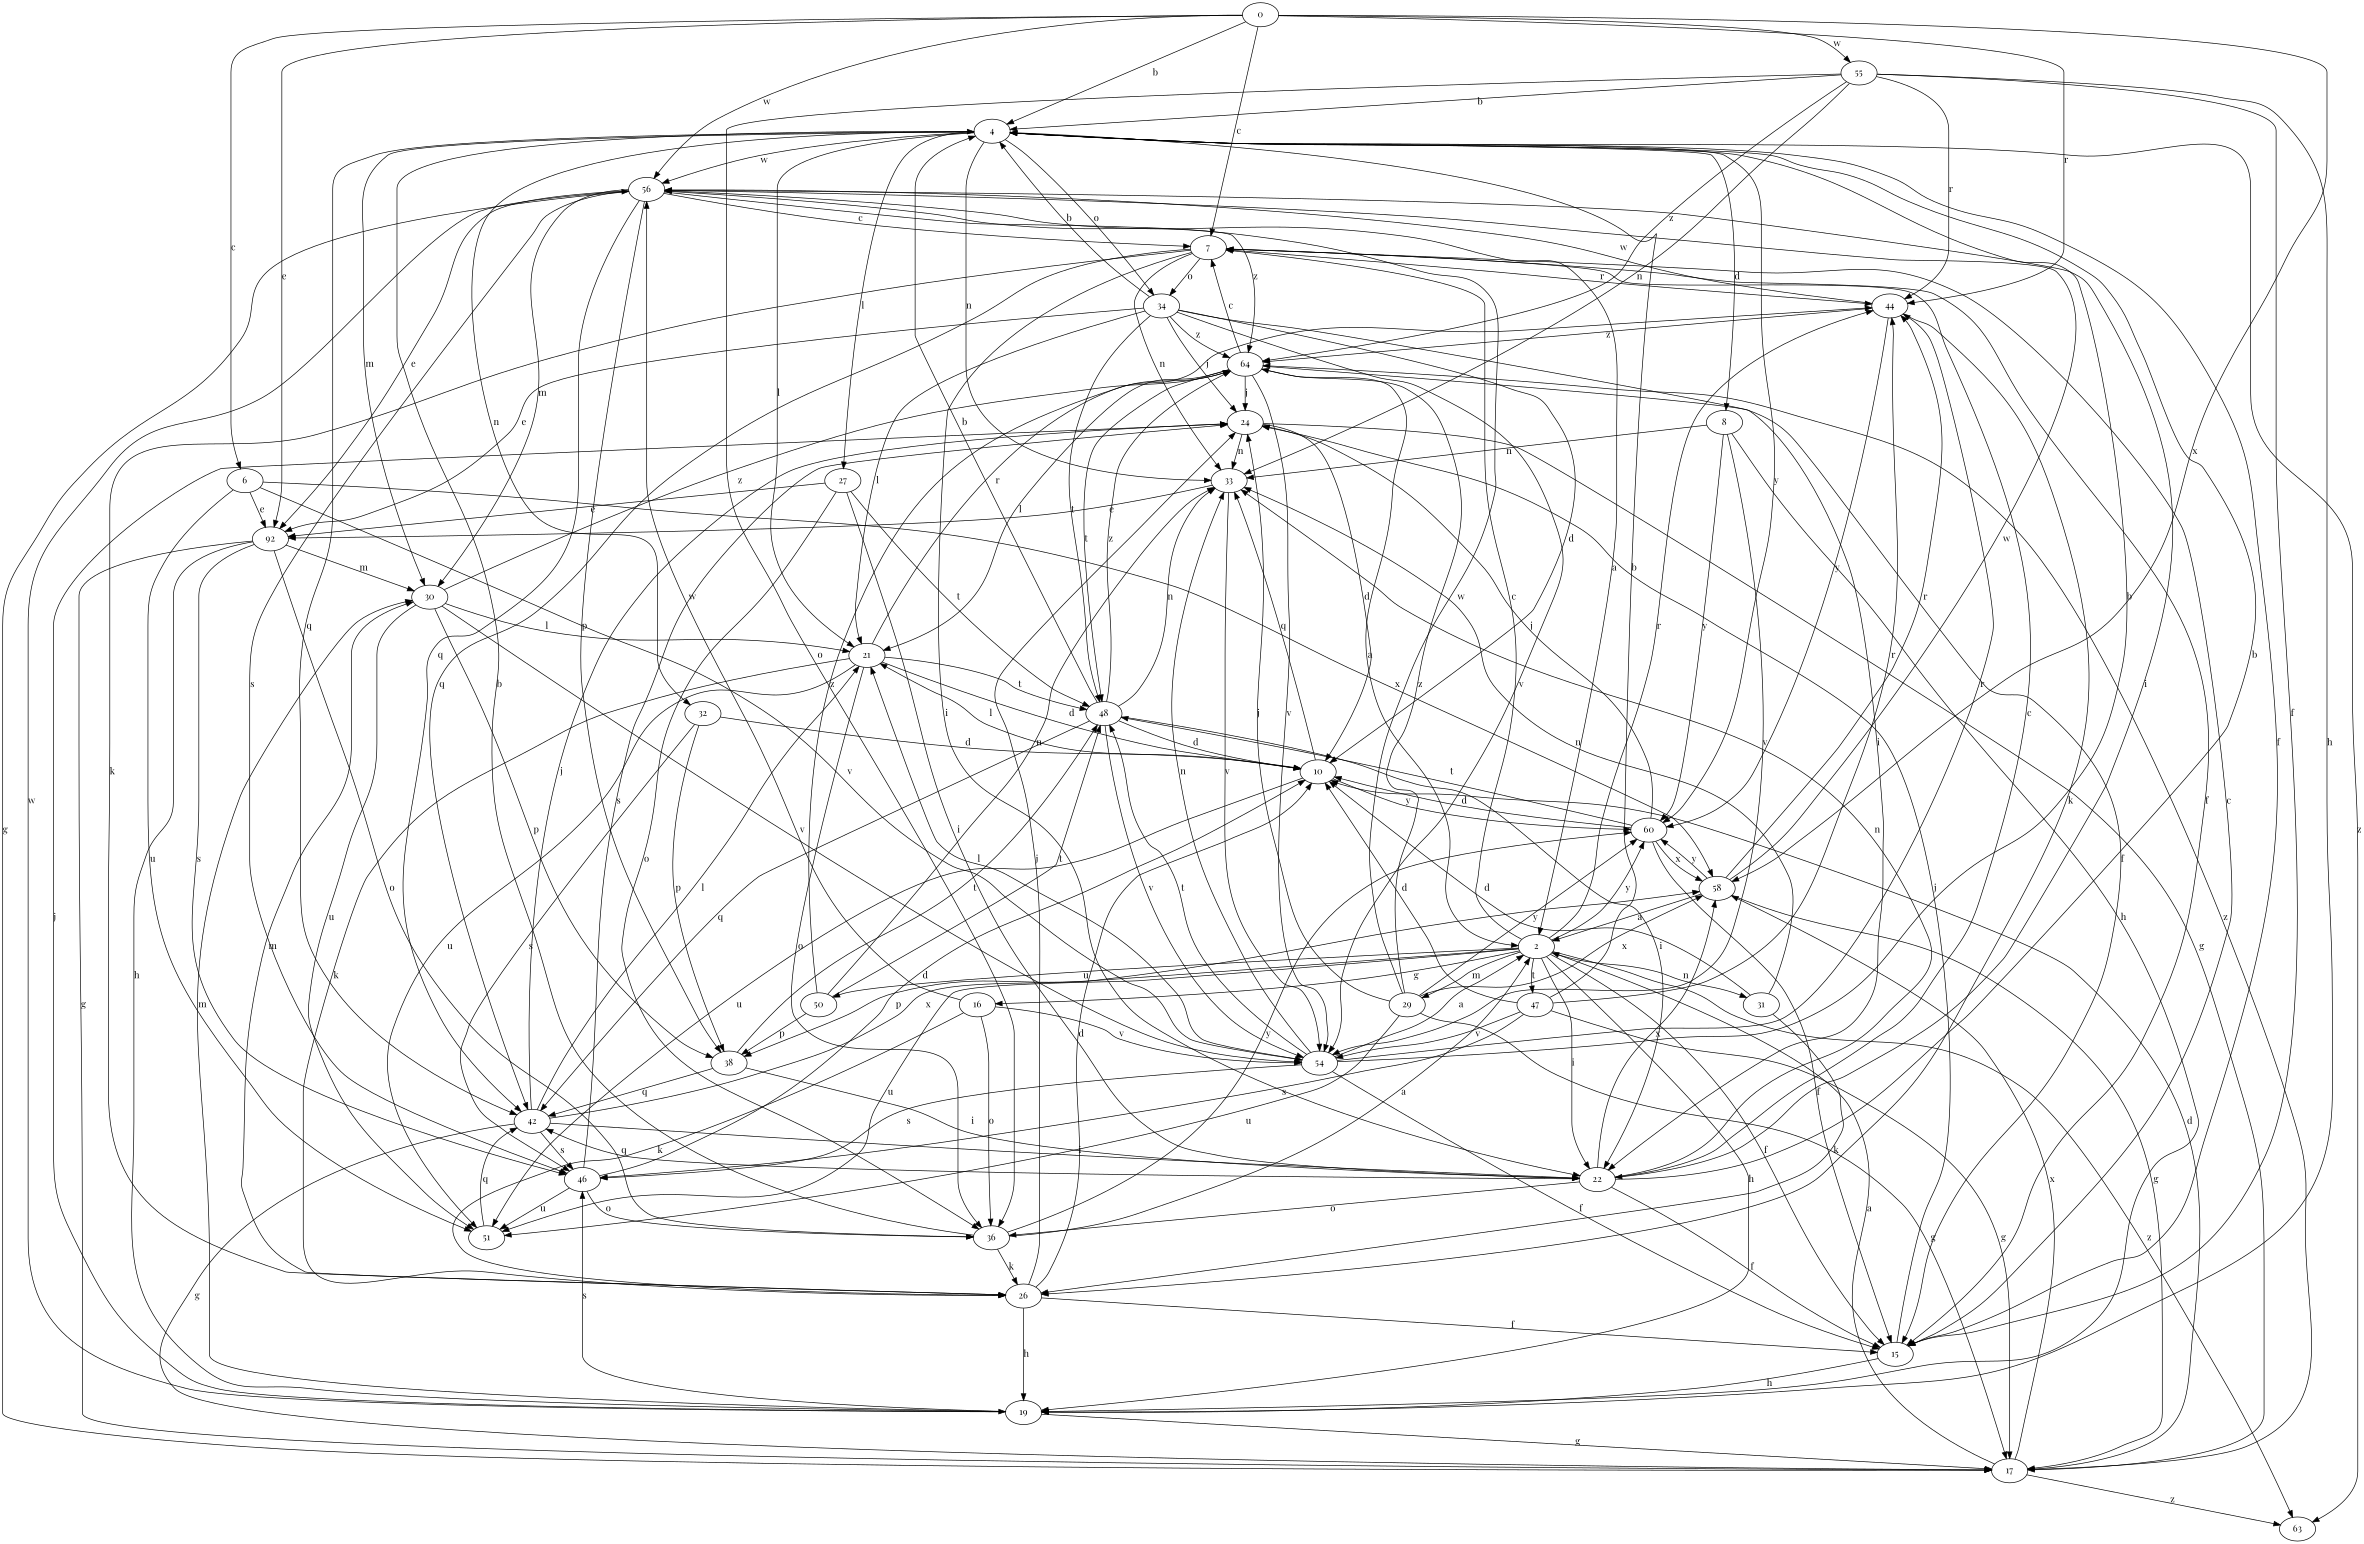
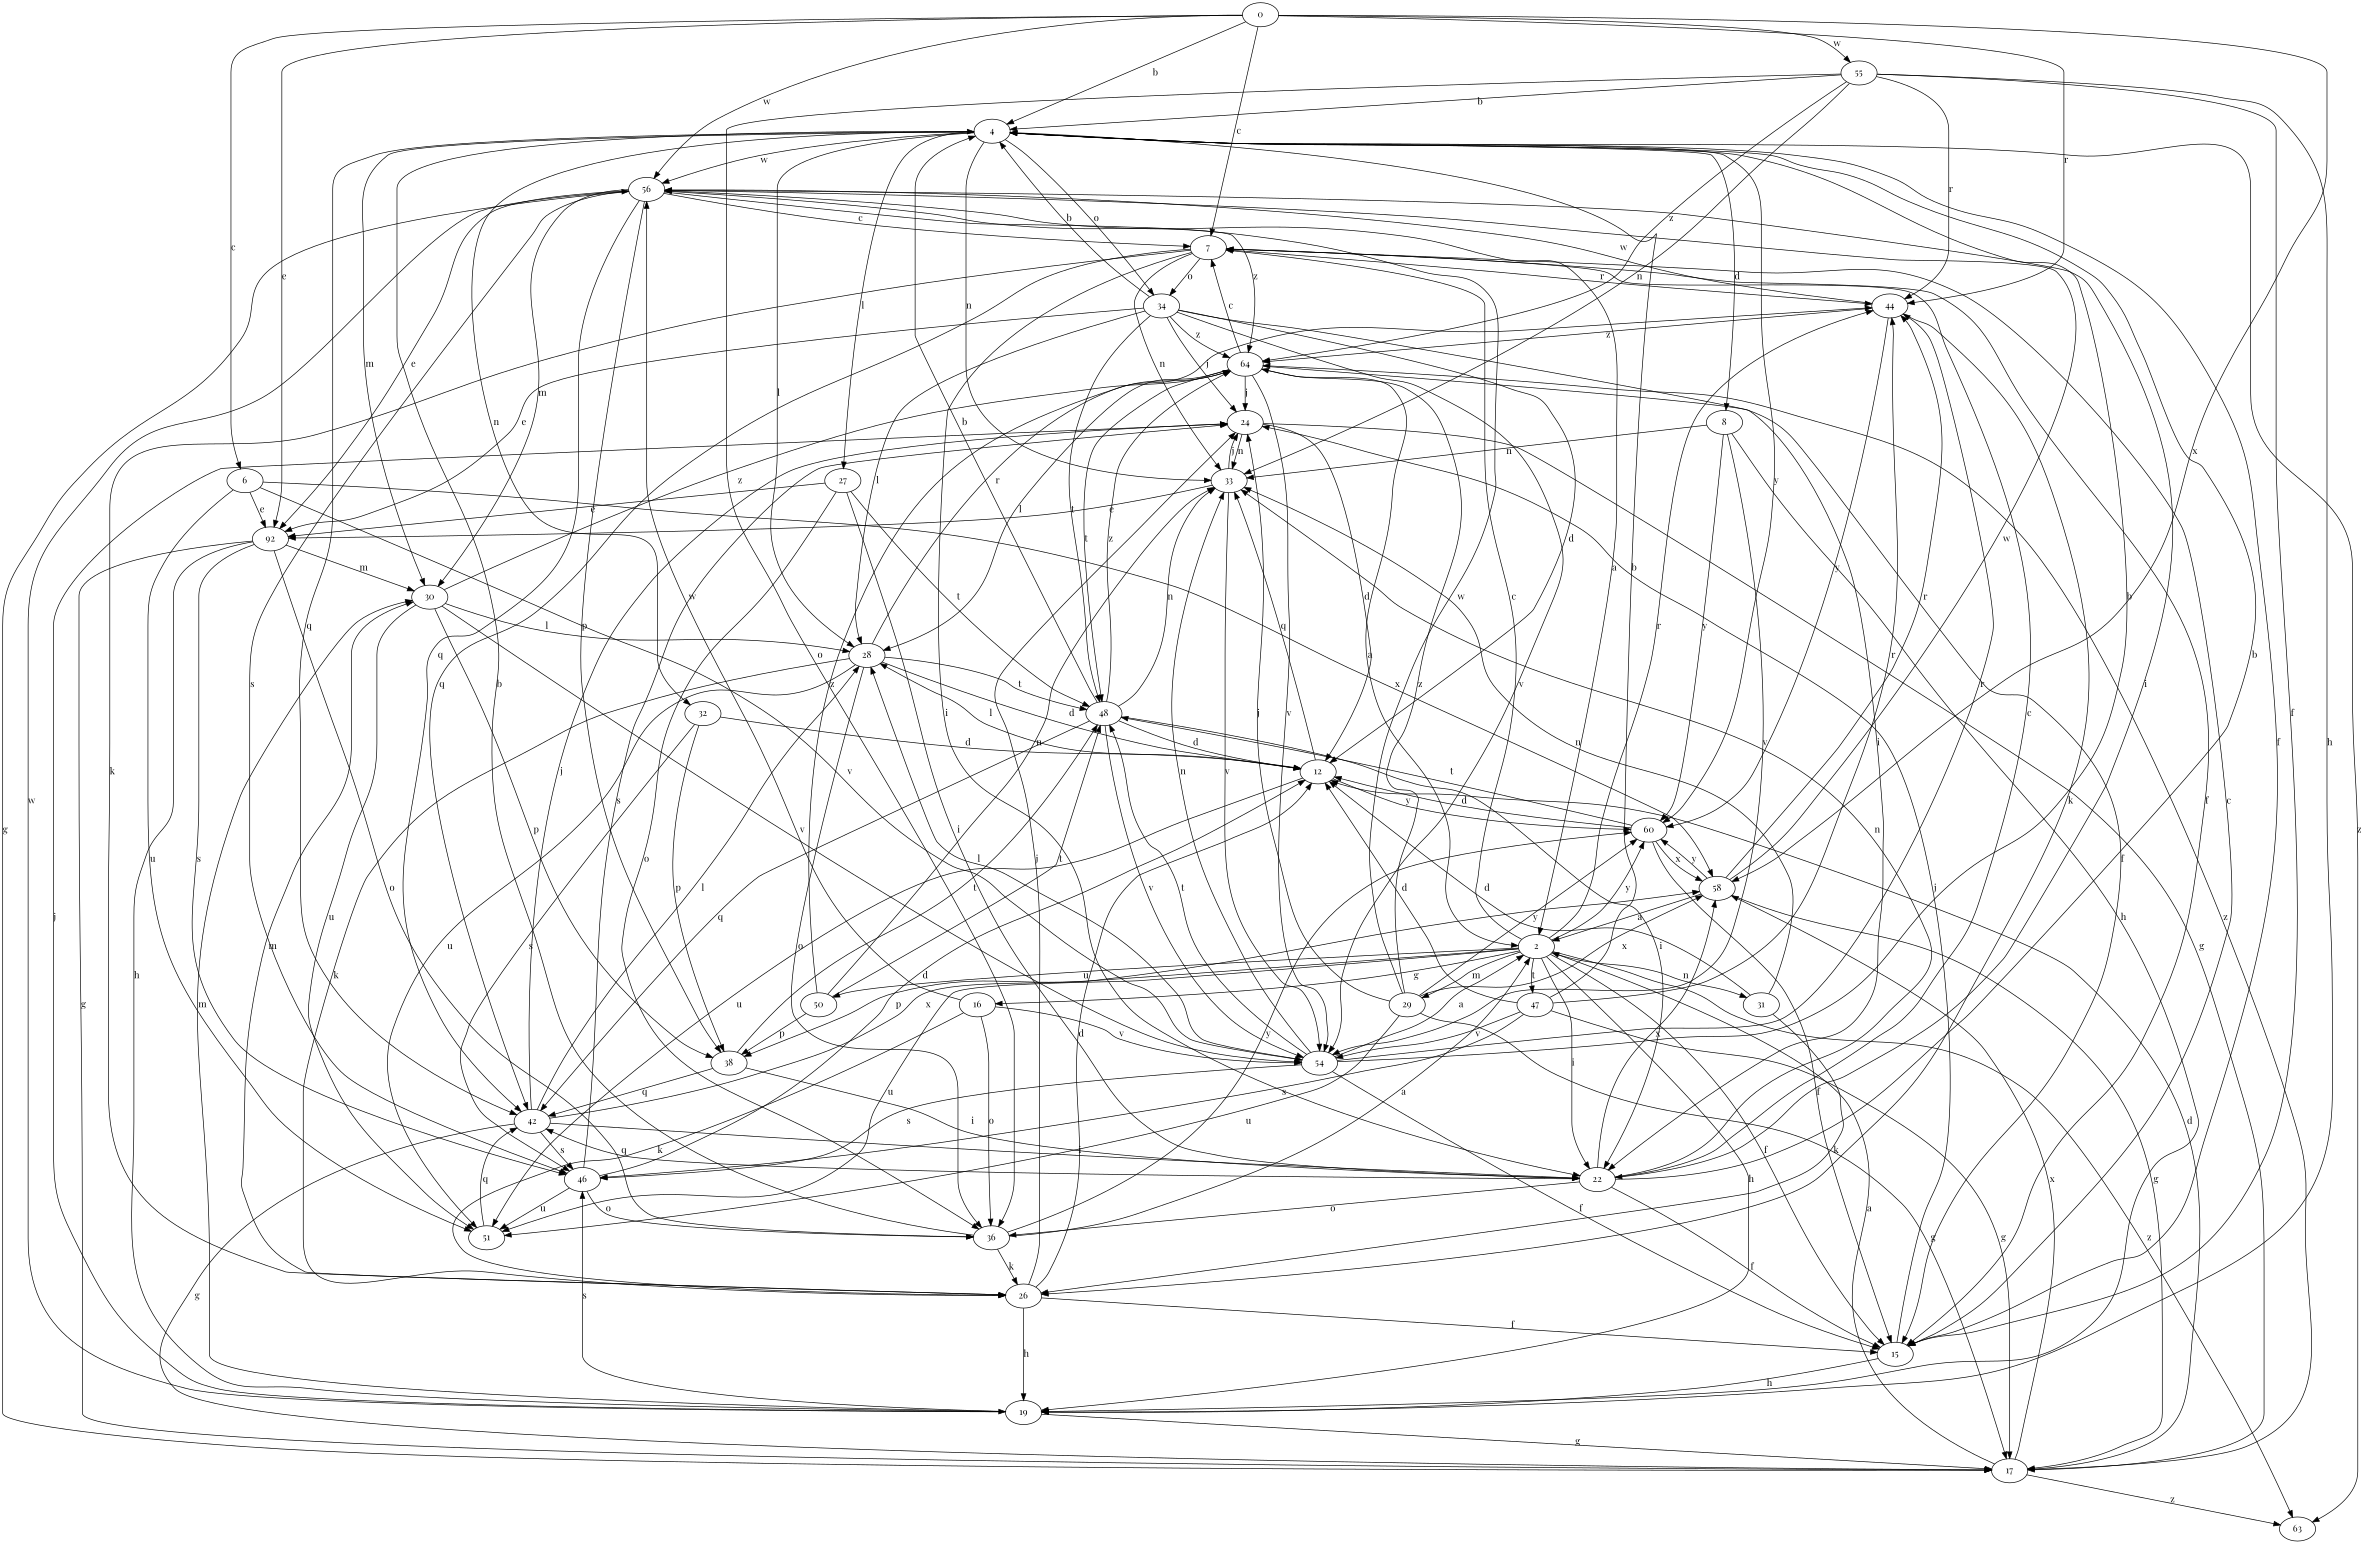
(1498, 590) -> (1230, 454)
(867, 655) -> (867, 655)
(1318, 772) -> (1318, 772)
